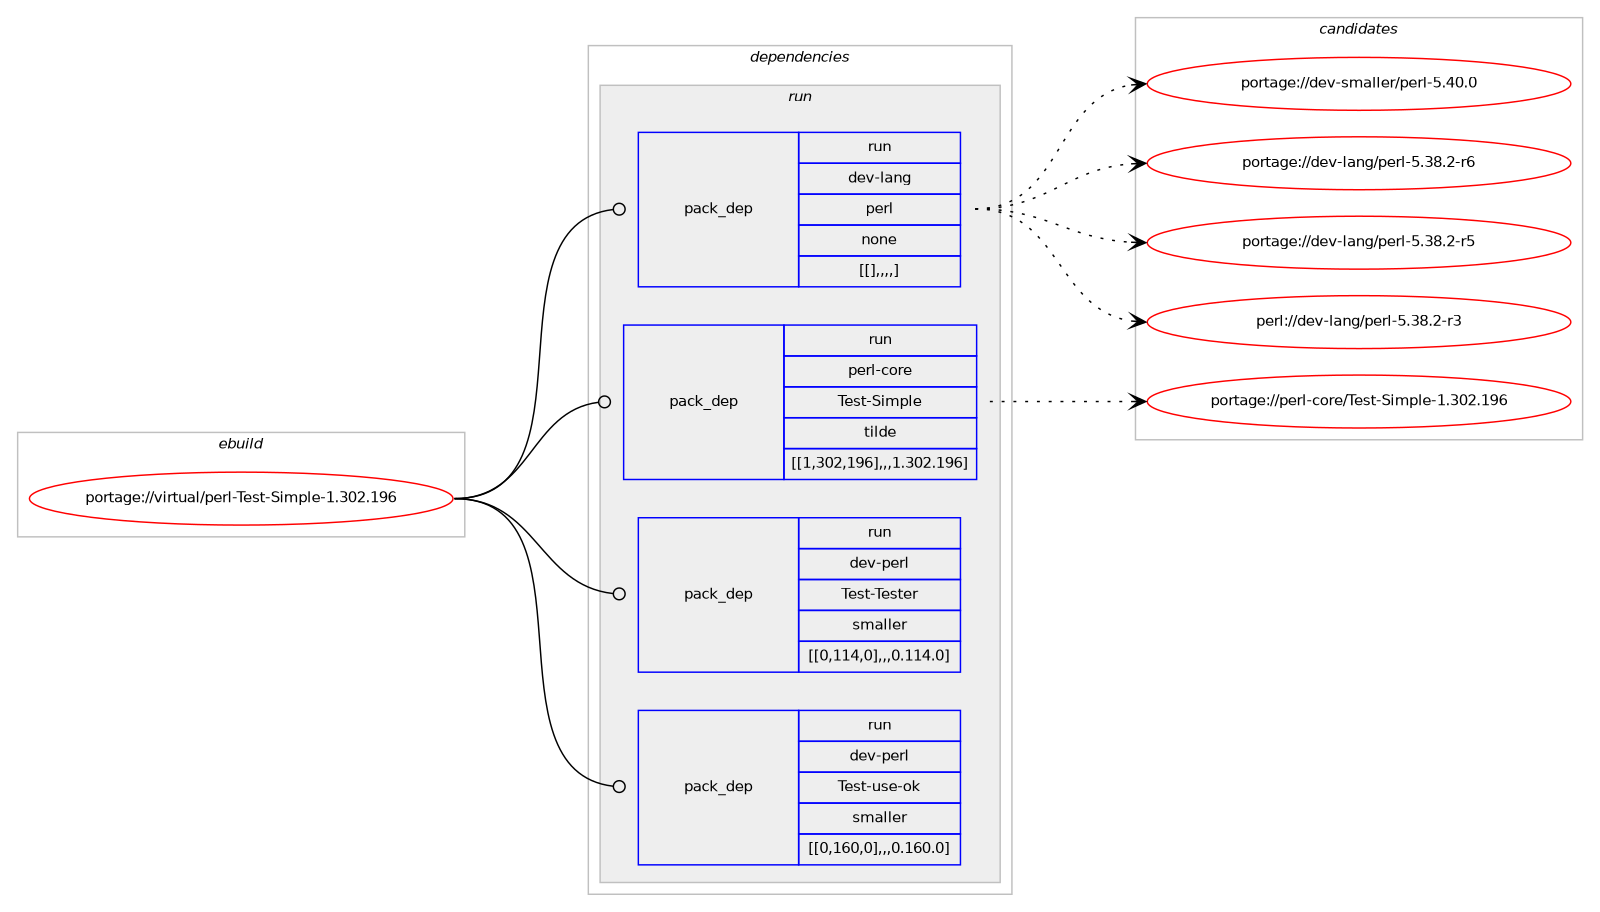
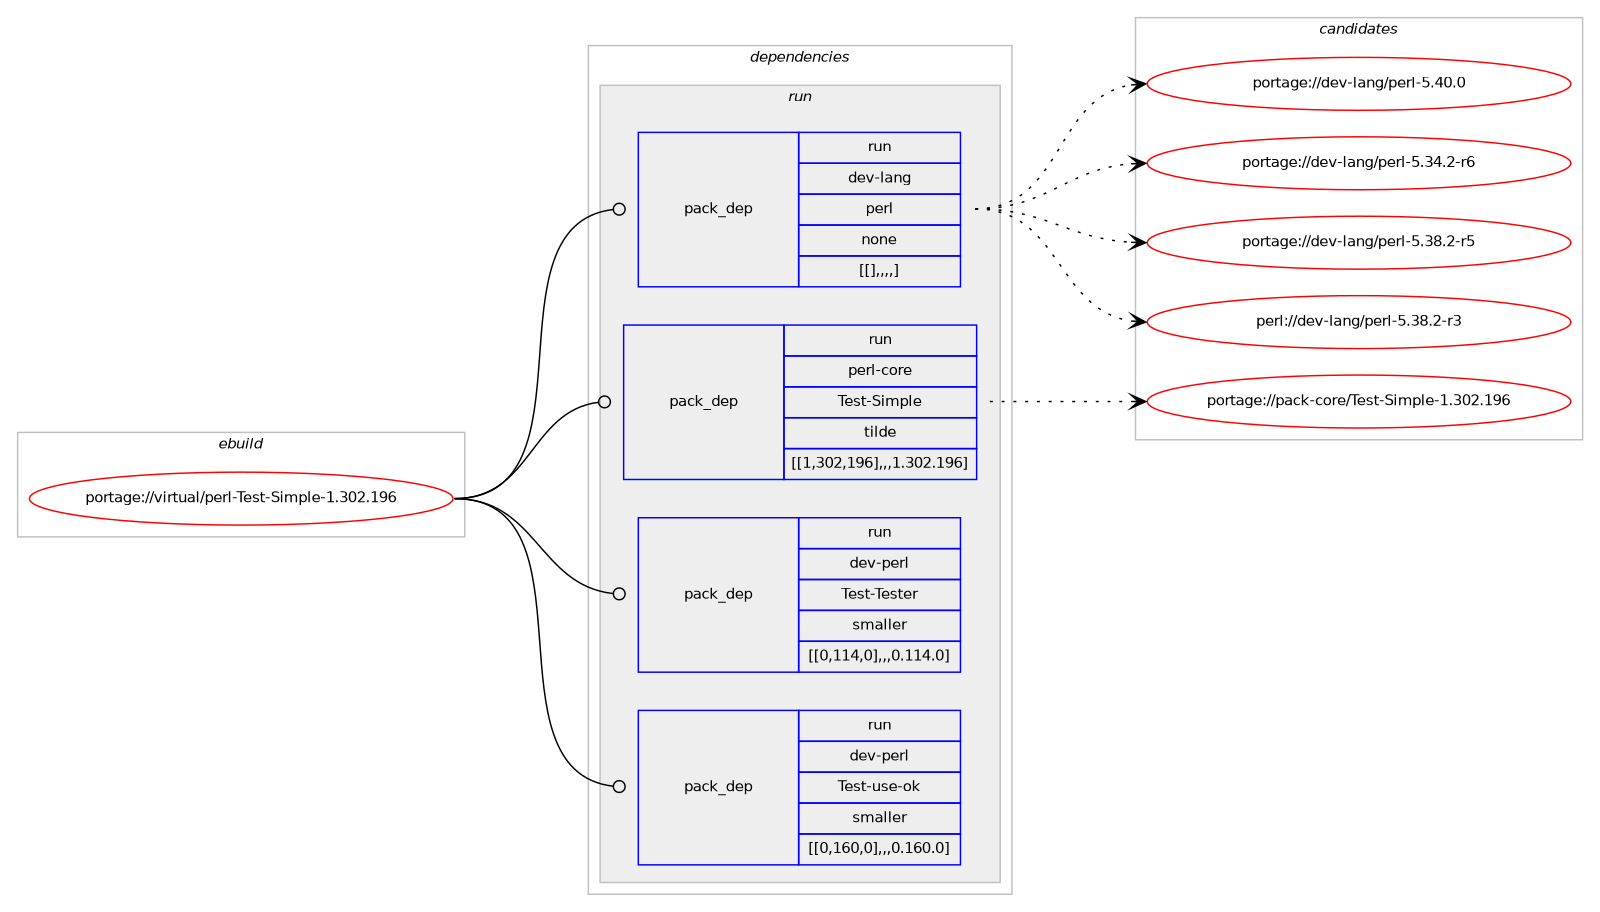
(1359, 84) -> (1359, 84)
(1359, 163) -> (1359, 163)
(1359, 402) -> (1359, 402)
